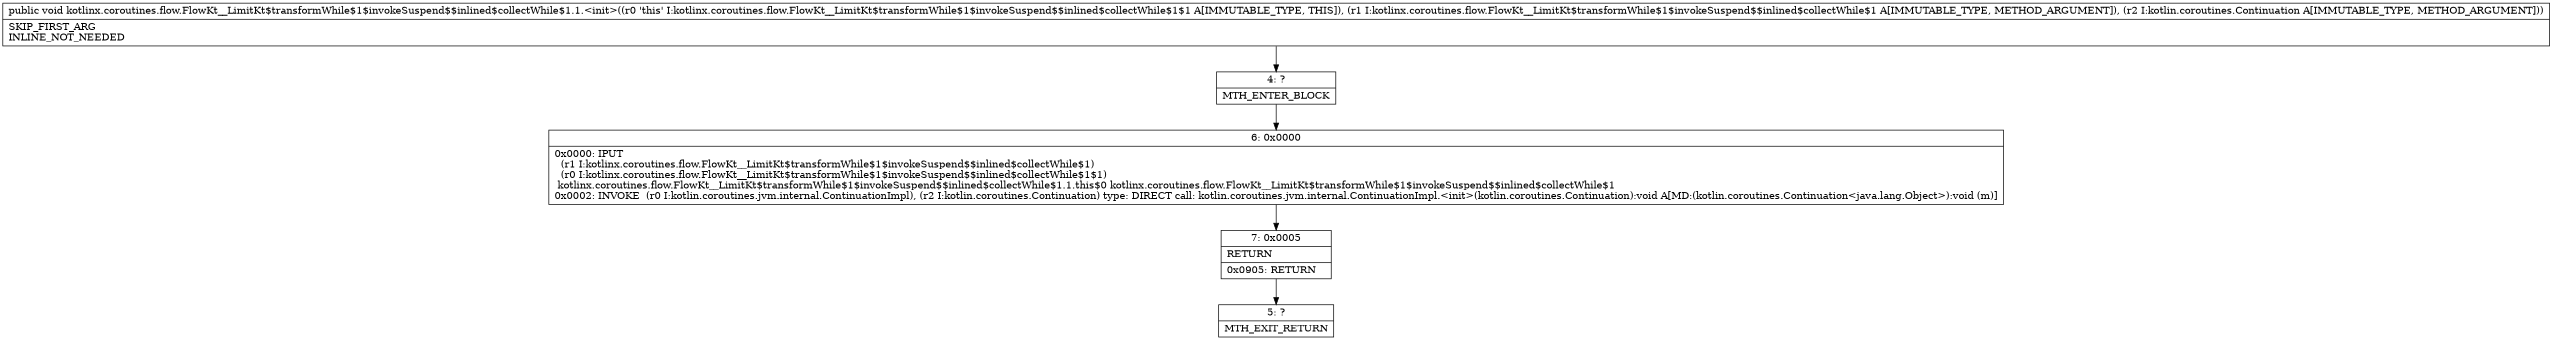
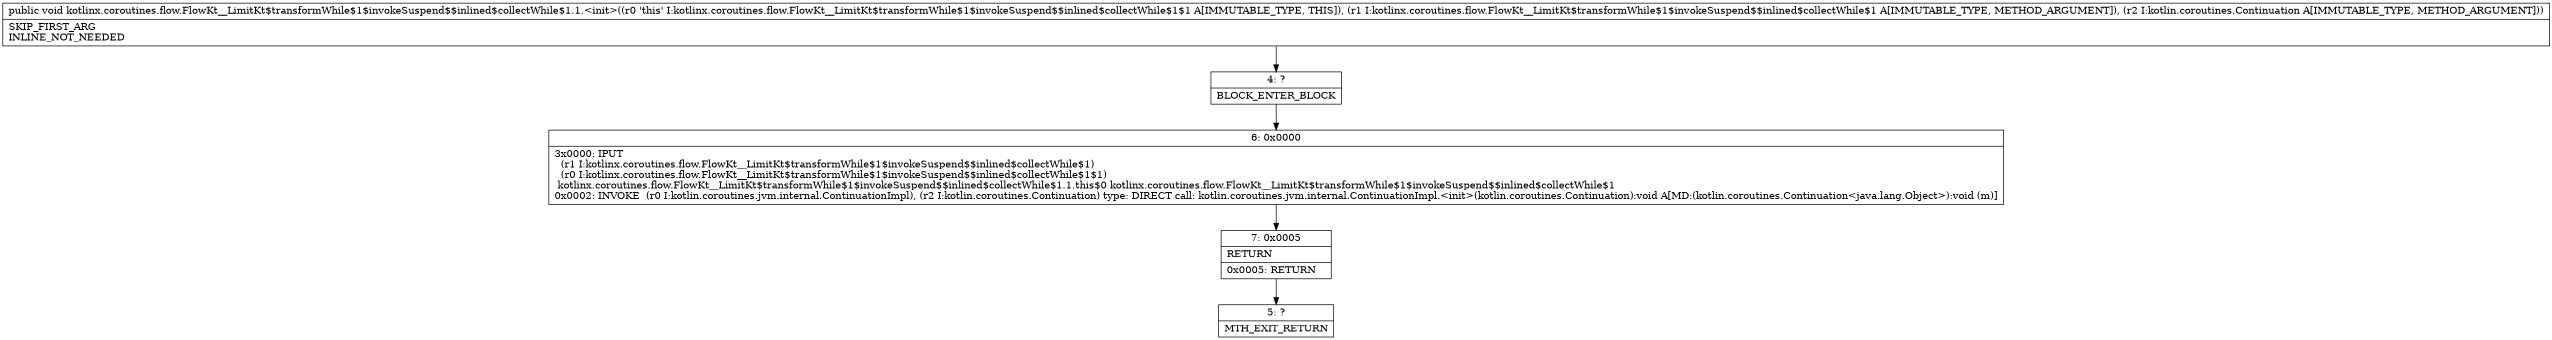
(1276, 96) -> (1276, 96)
(592, 154) -> (592, 154)
(1276, 270) -> (1276, 270)
